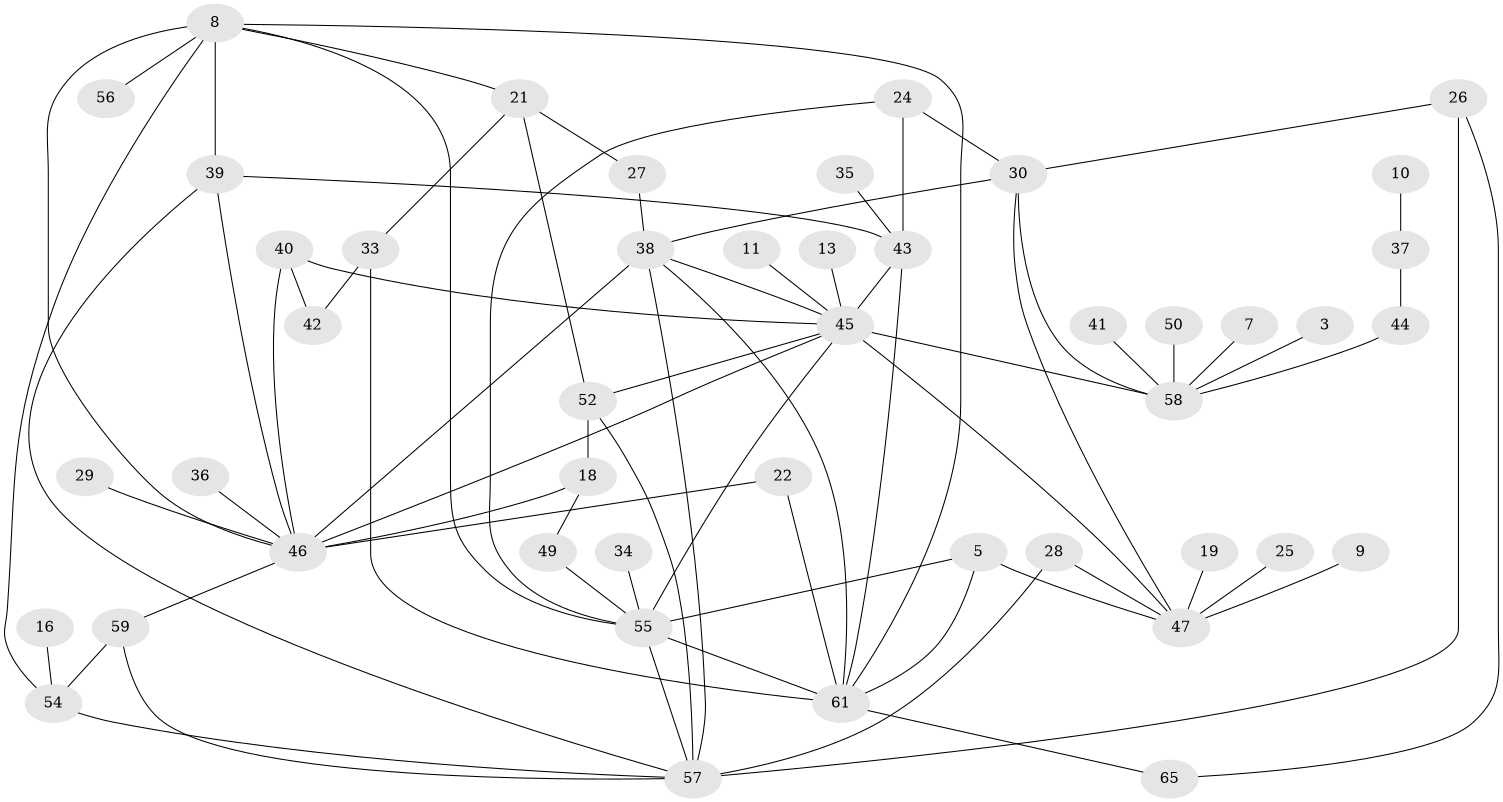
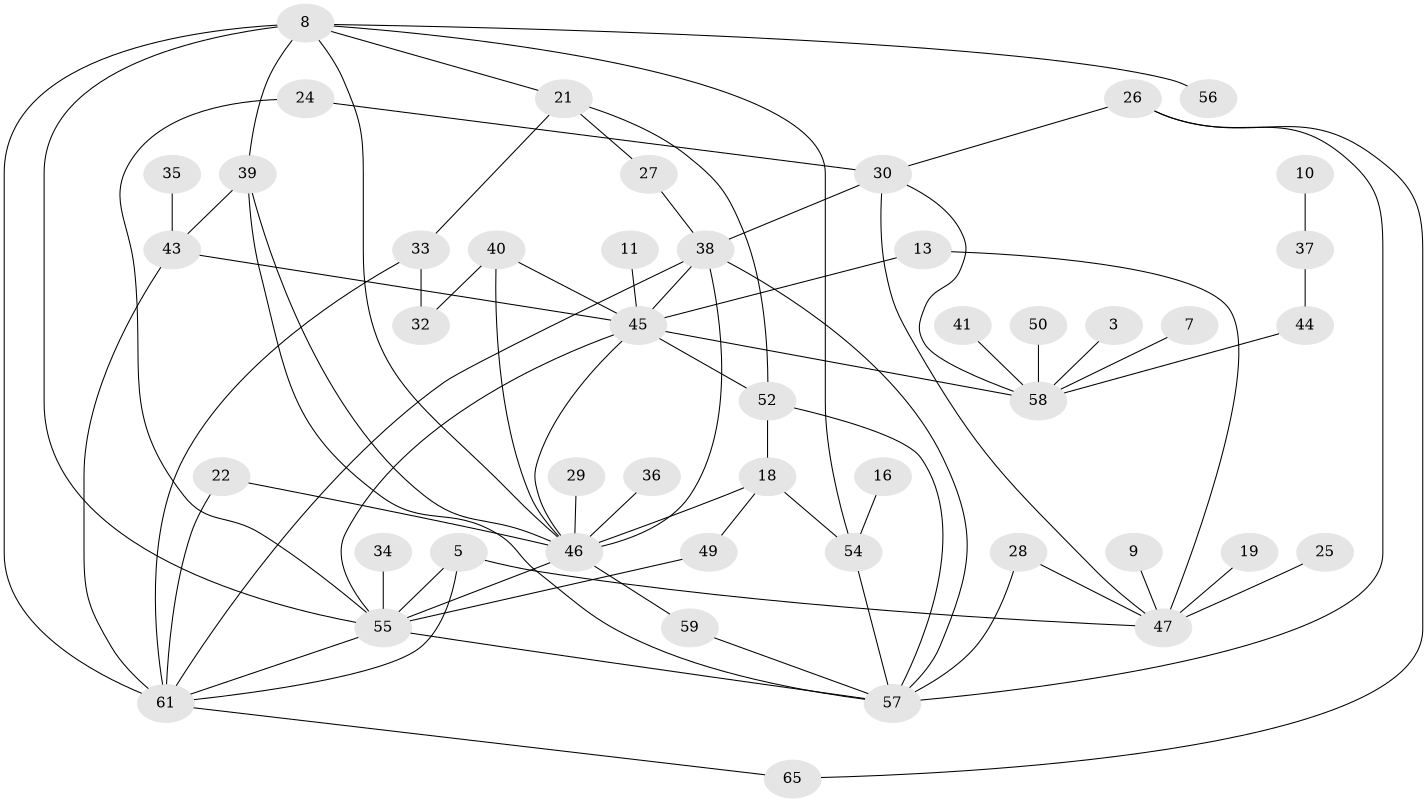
(903, 174) -> none
(313, 325) -> (421, 325)
(1021, 470) -> (1233, 320)
none -> (479, 590)
(87, 666) -> (811, 515)
